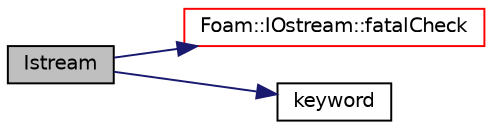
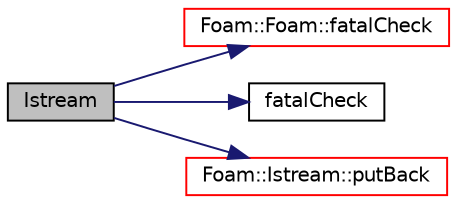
(334, 27) -> (317, 27)
(334, 102) -> (317, 102)
none -> (317, 176)
